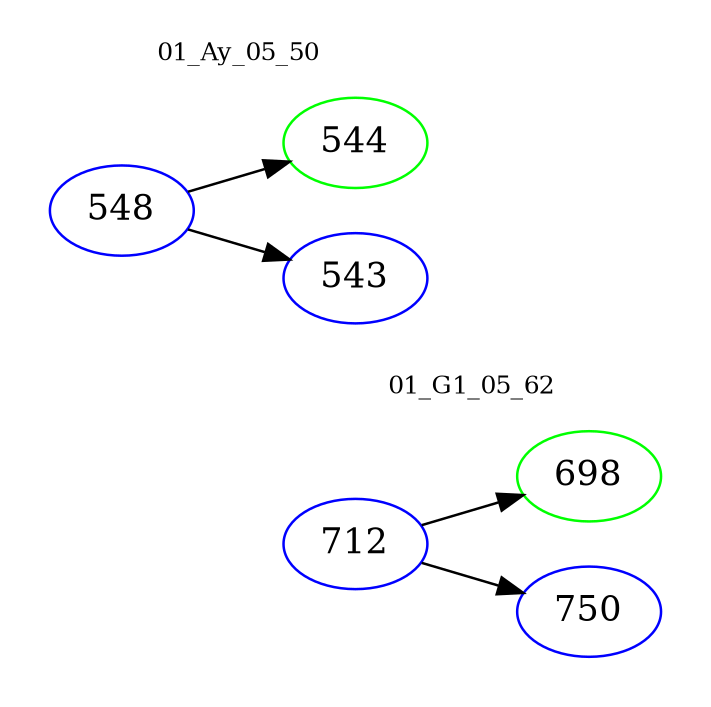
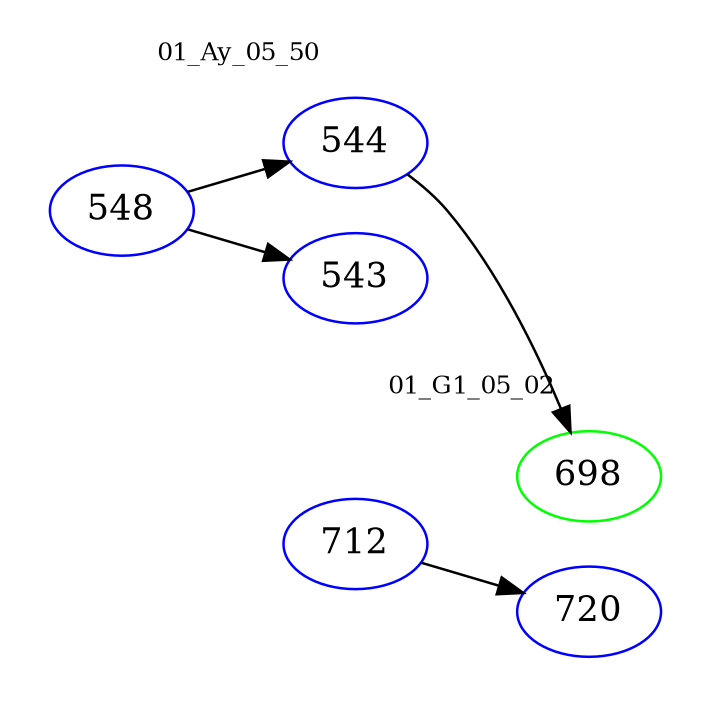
(355, 143) -> (355, 143)
(472, 387) -> (472, 387)
(460, 514) -> (498, 282)
(589, 612) -> (589, 612)
